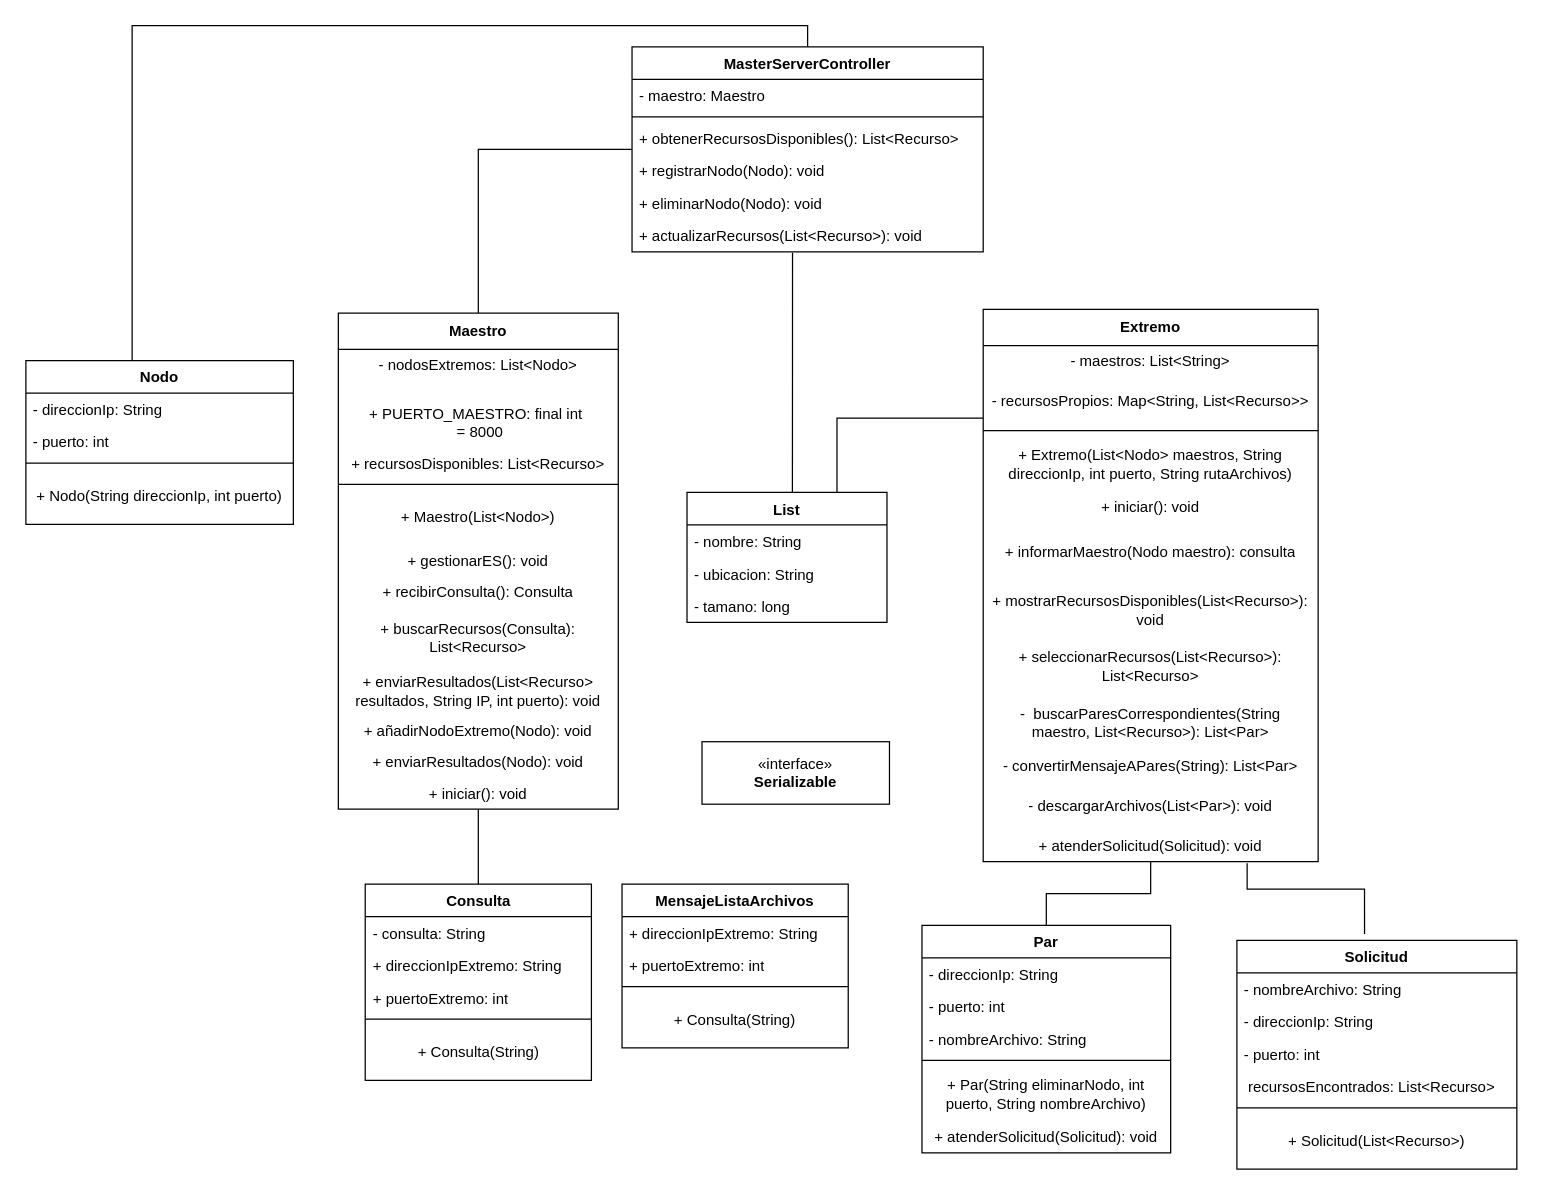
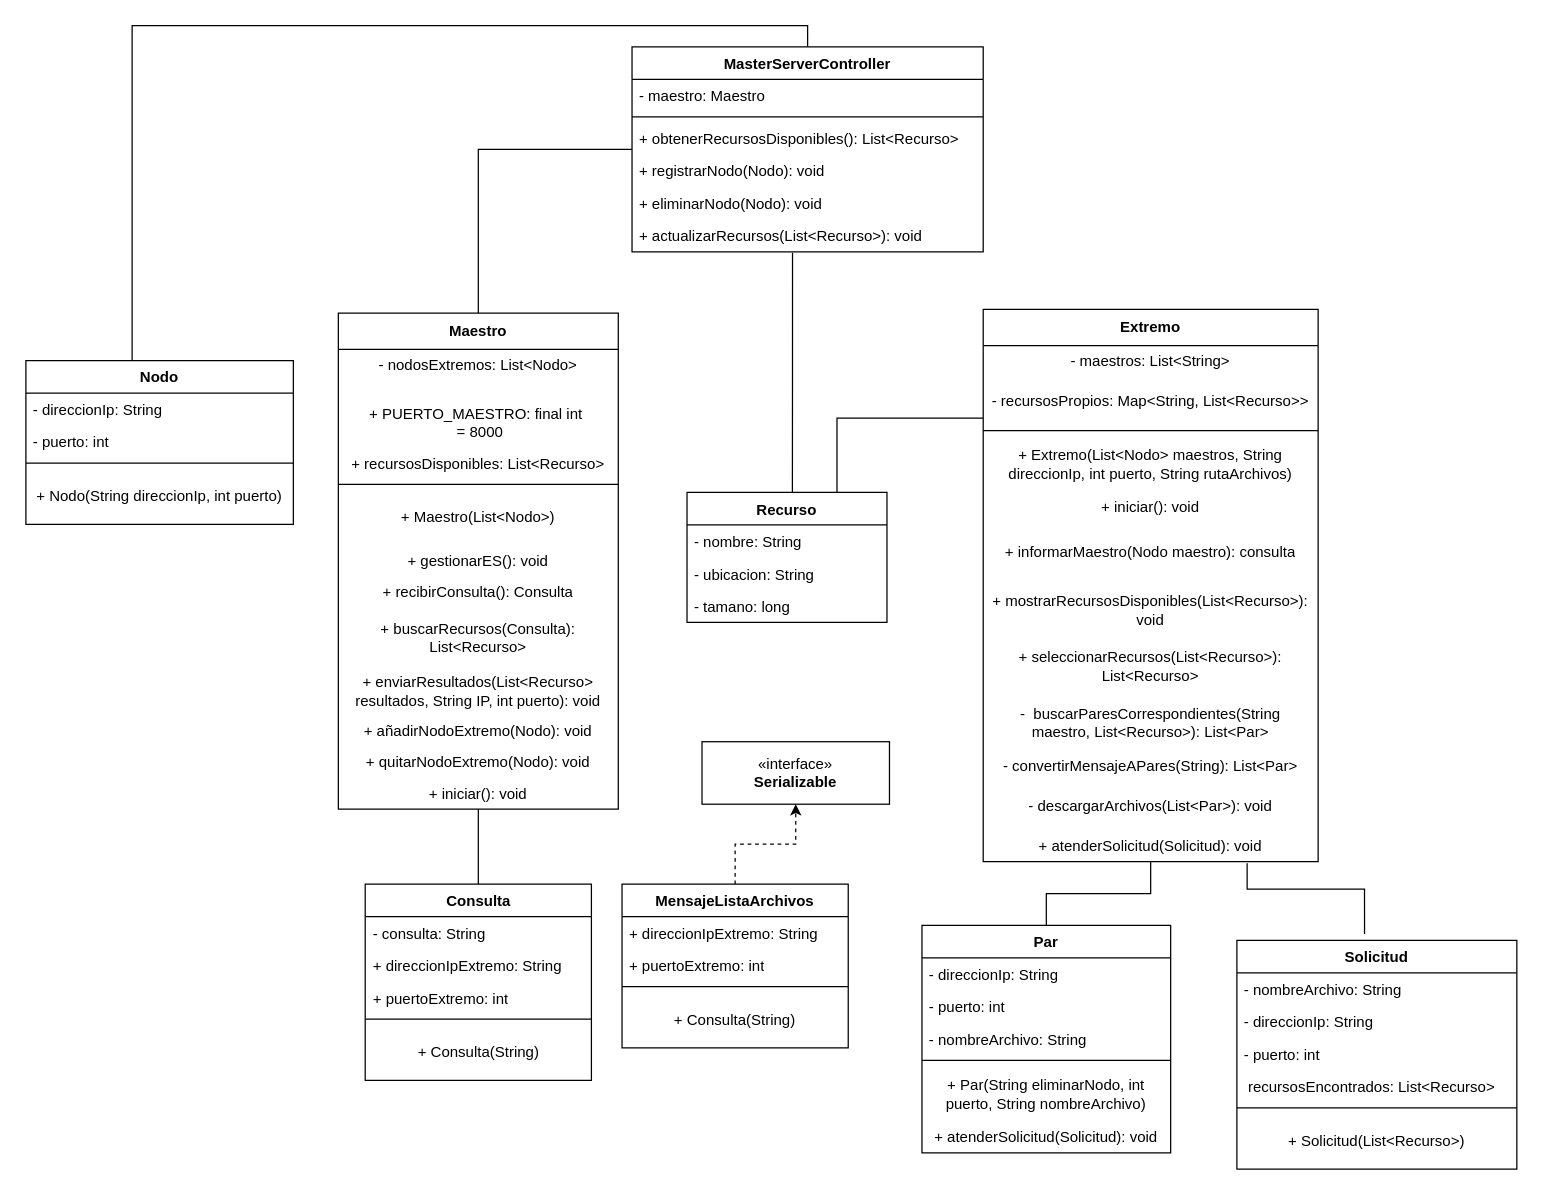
(787, 511) -> (787, 511)
(478, 763) -> (478, 763)
none -> (761, 844)
